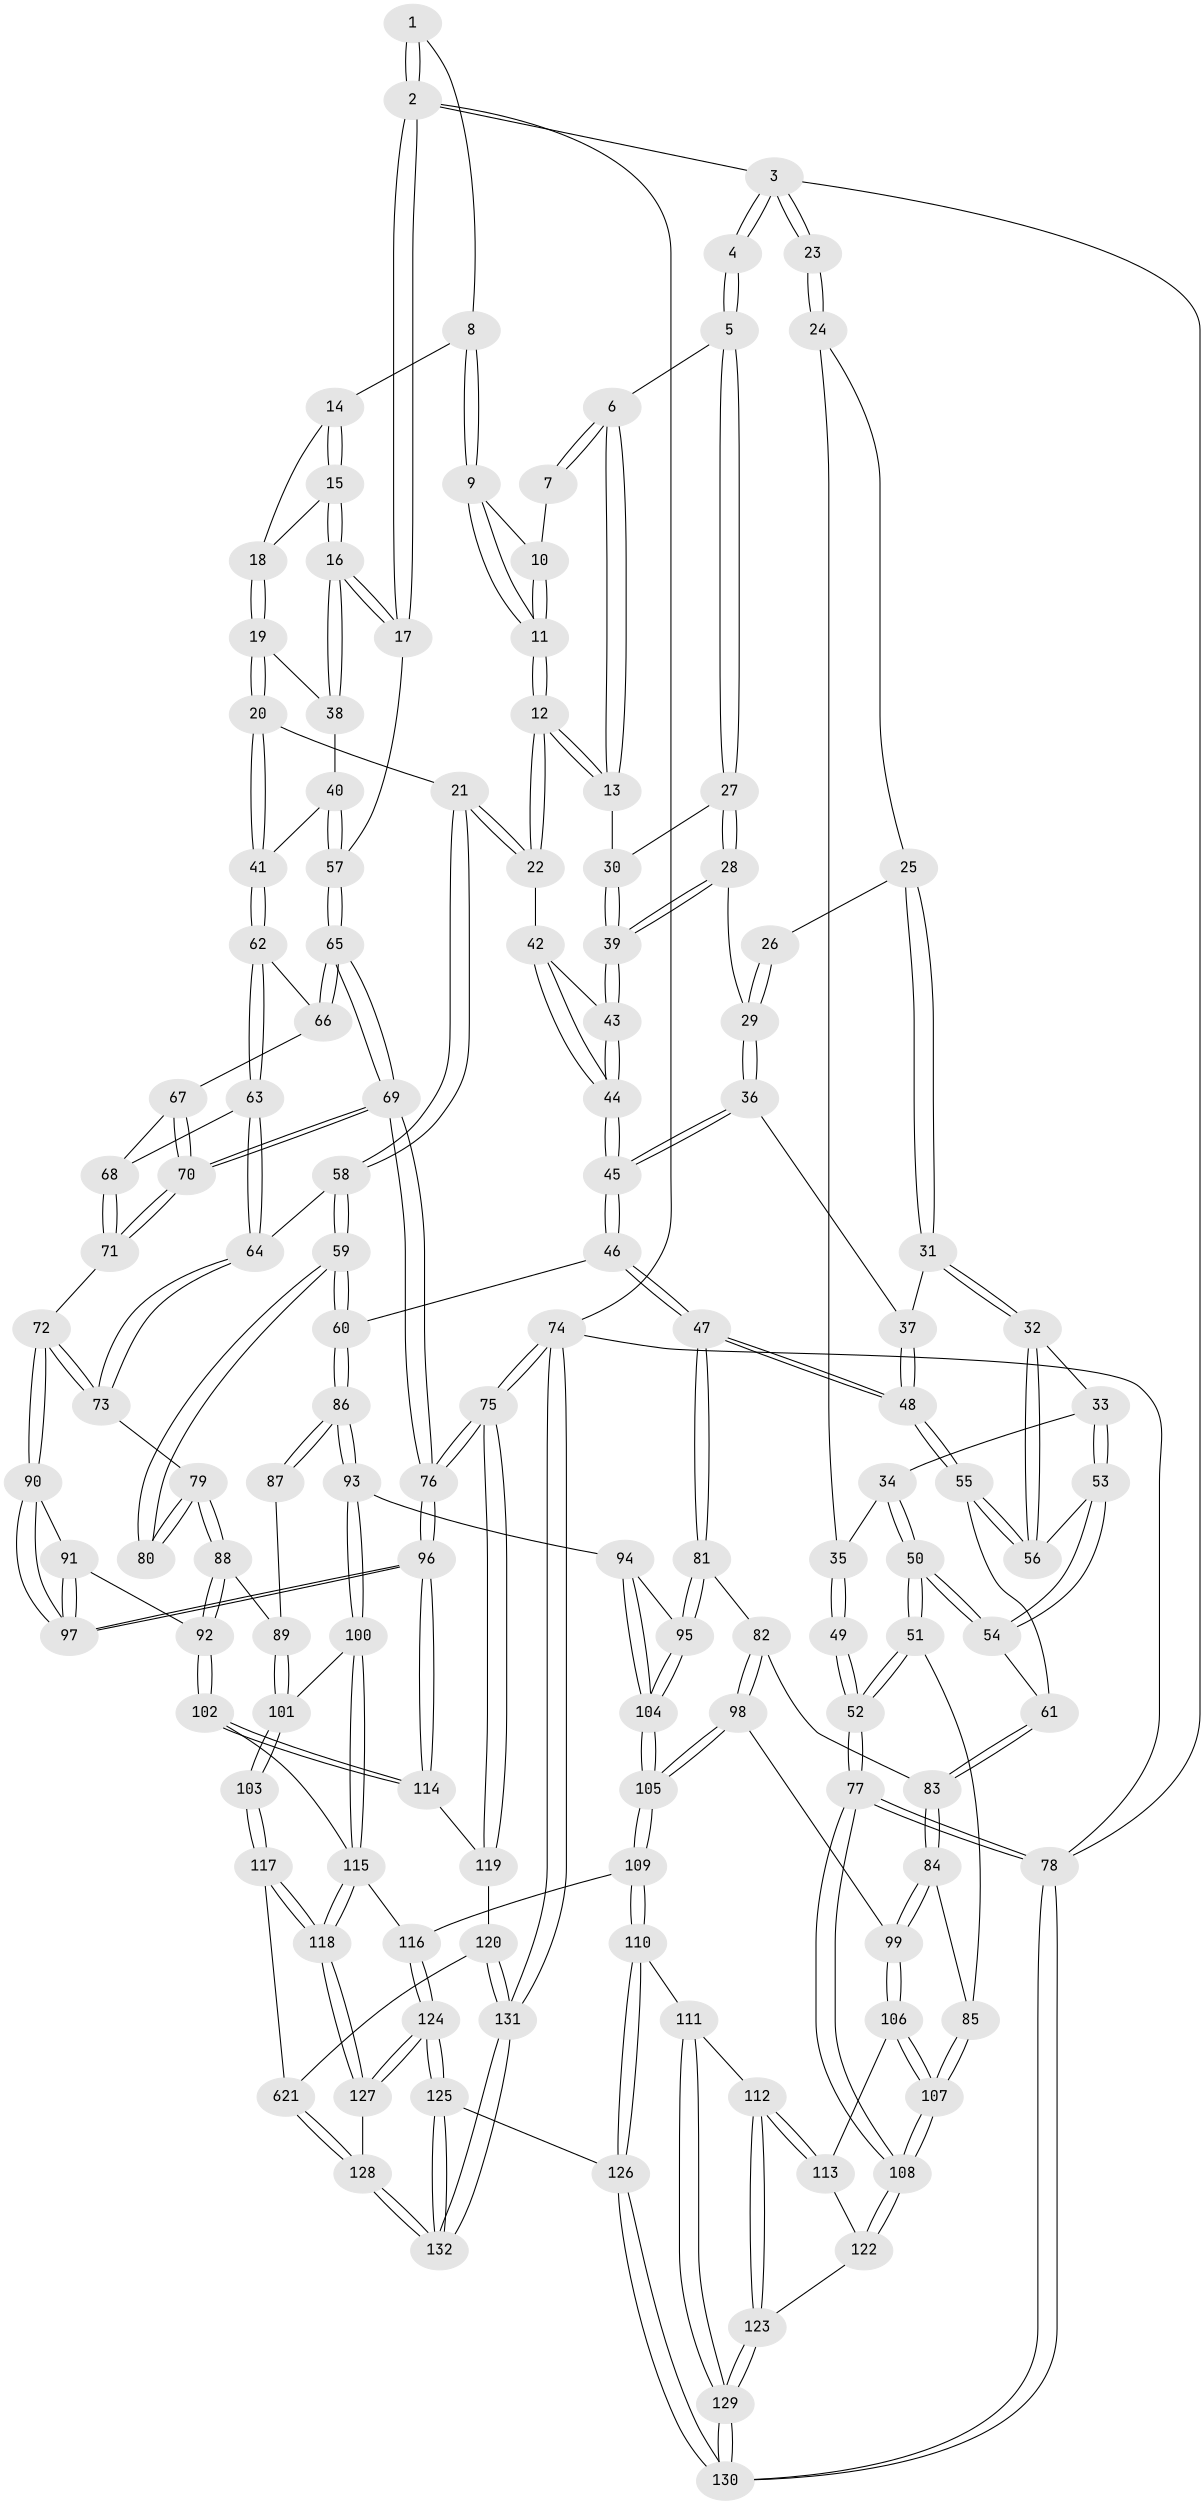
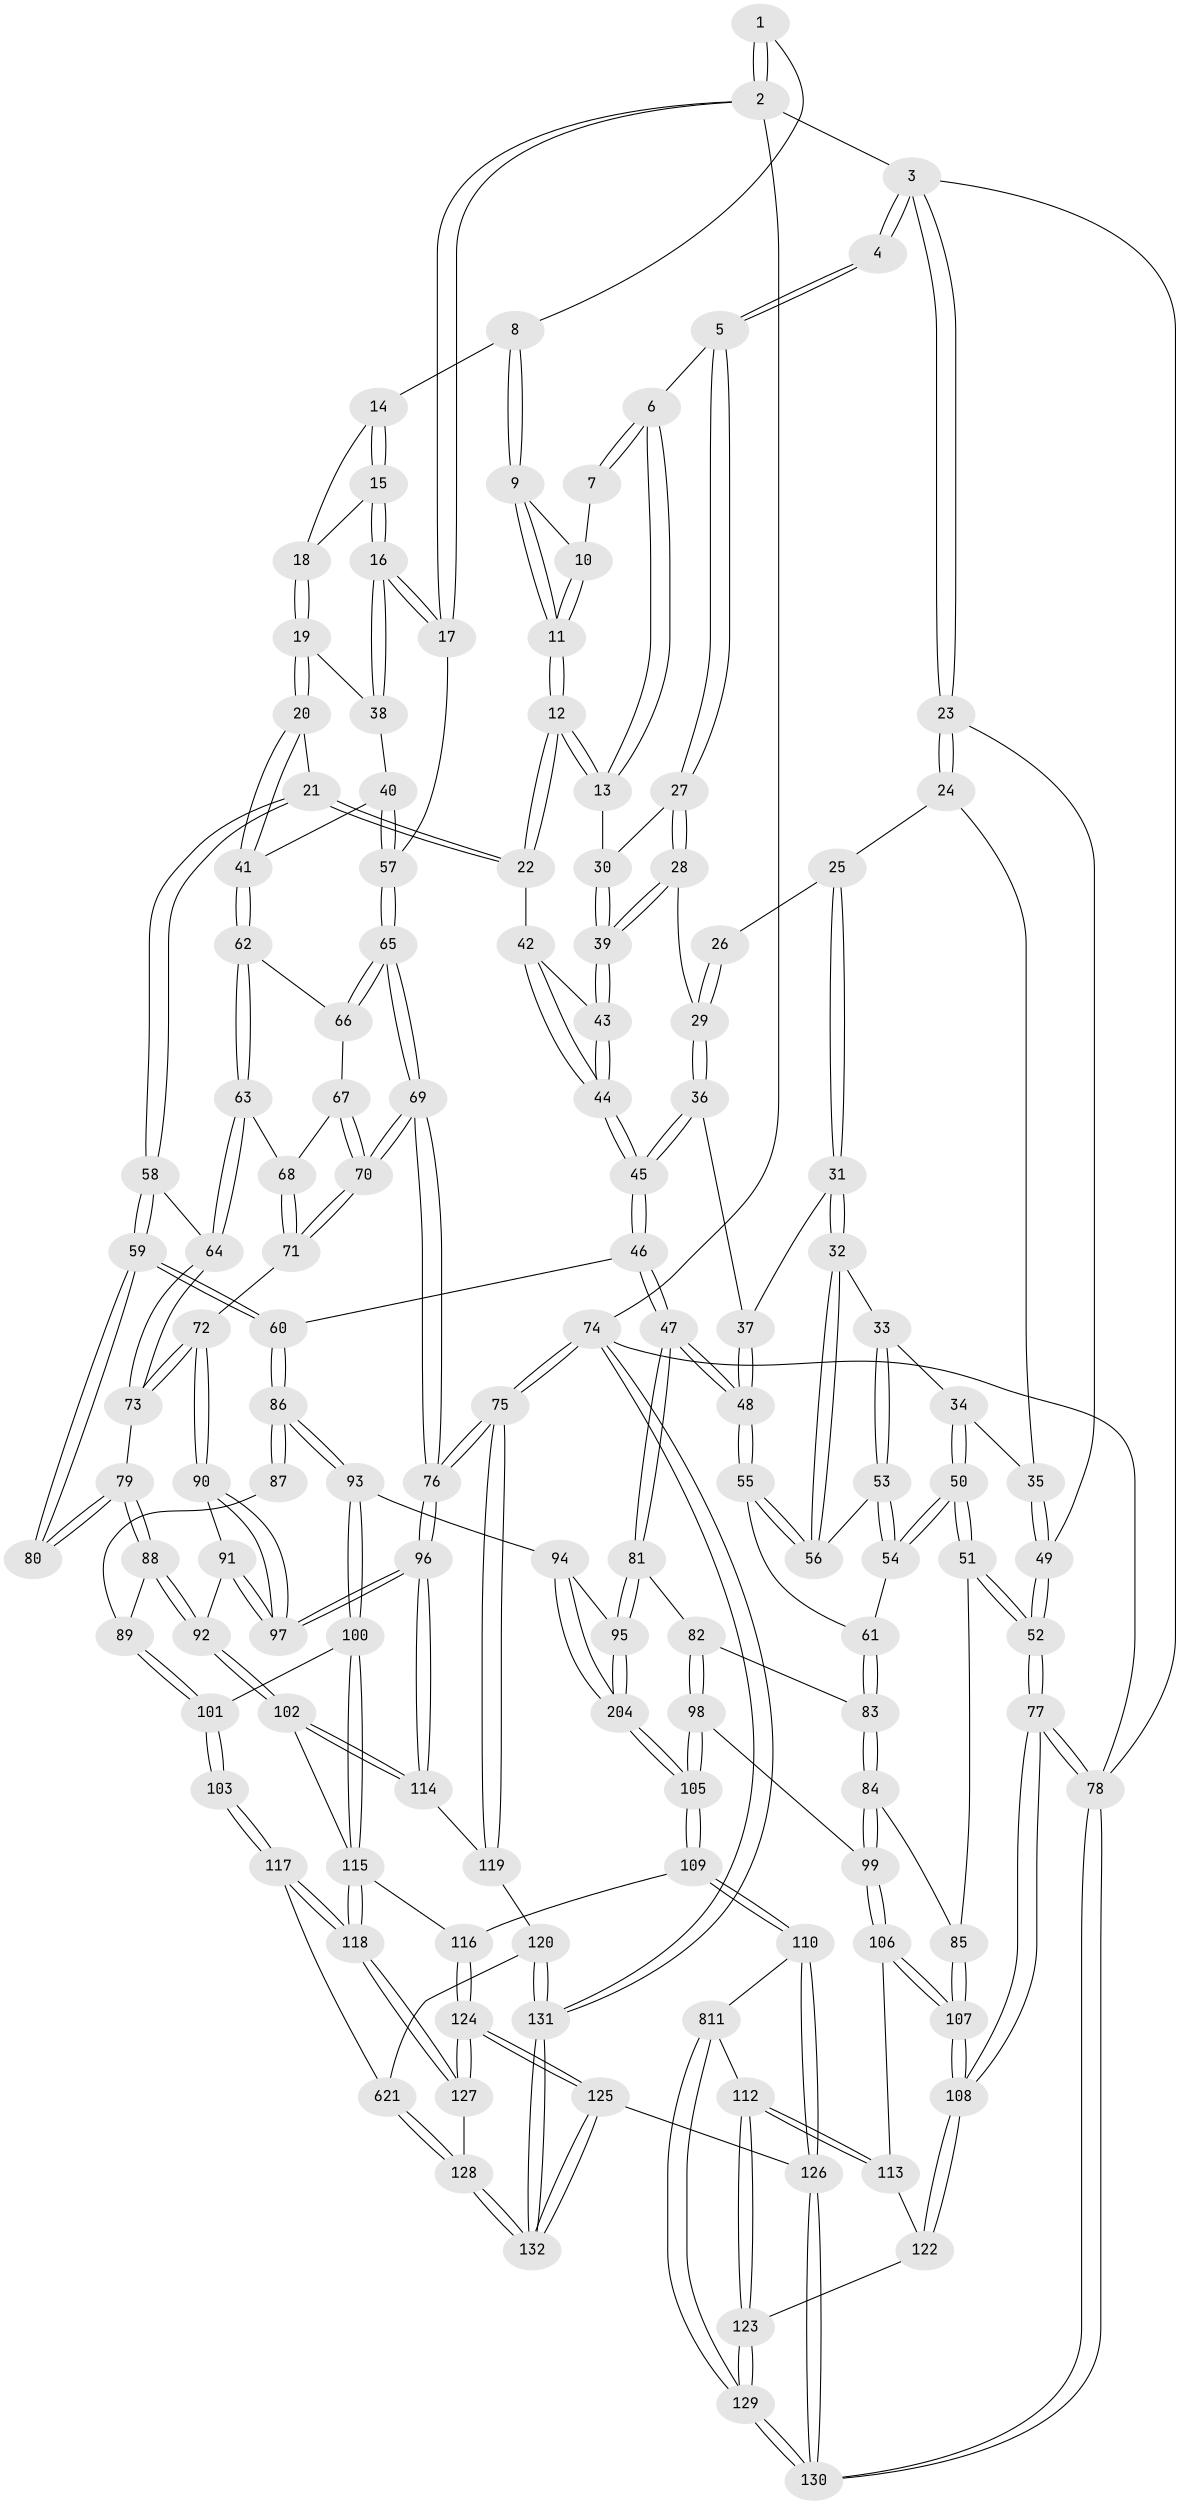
none -> (1094, 1109)
(649, 1713) -> (620, 1713)
(689, 2020) -> (711, 2020)
